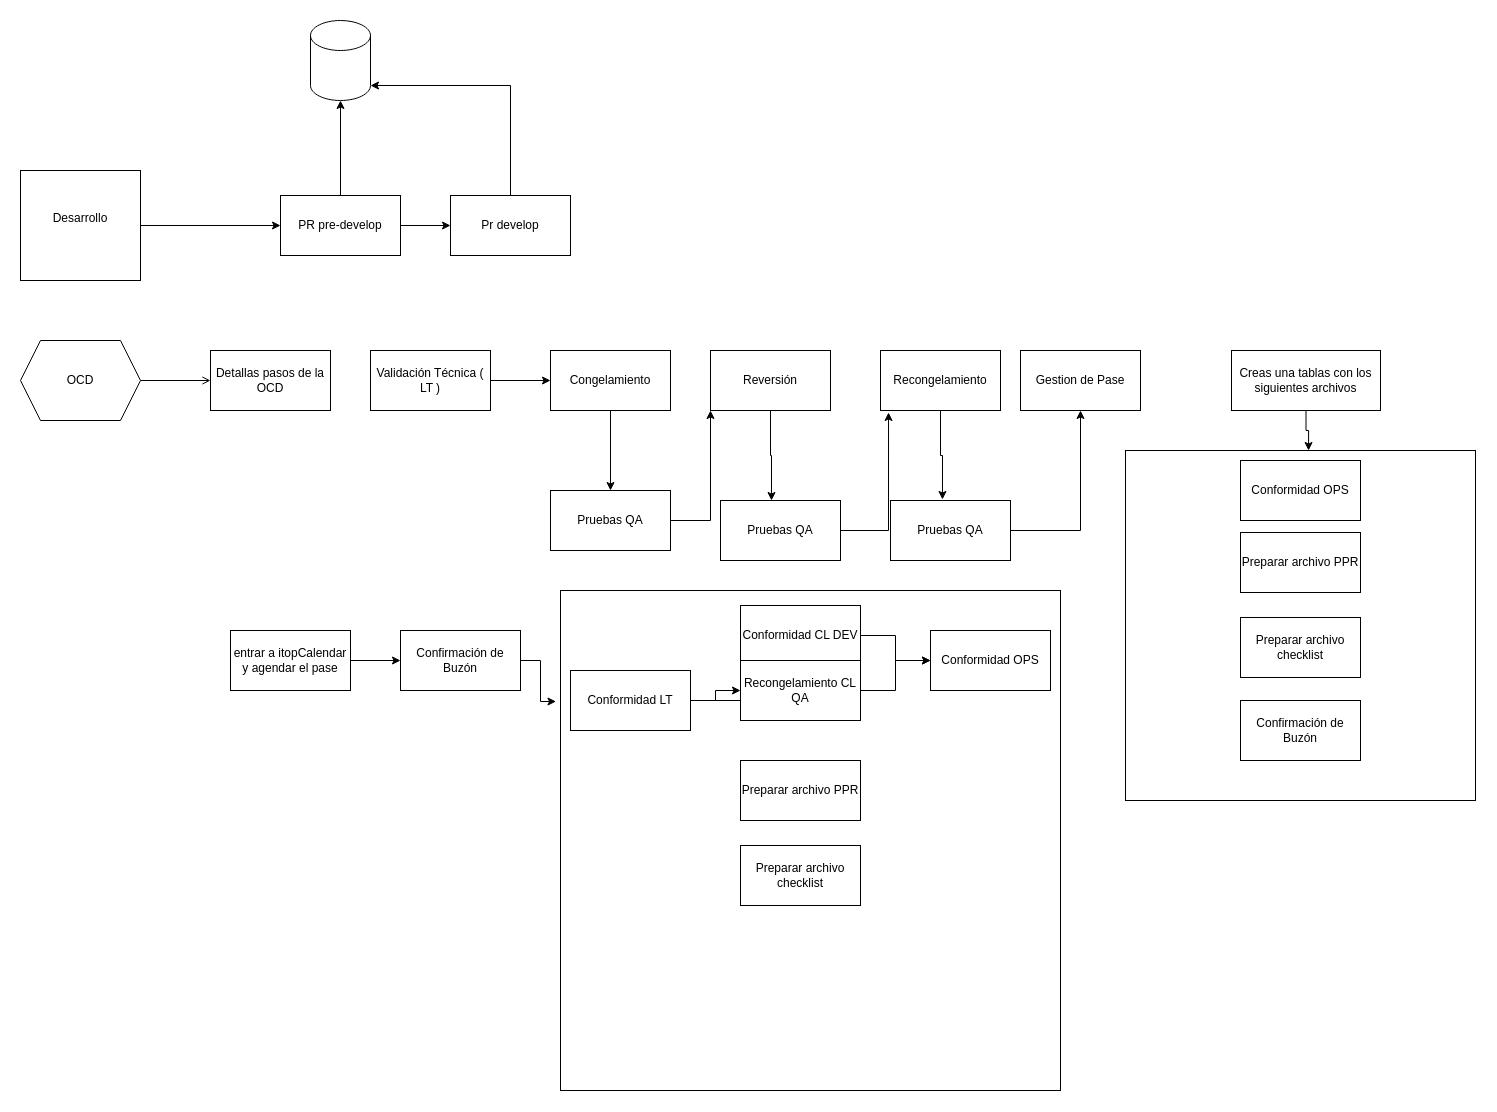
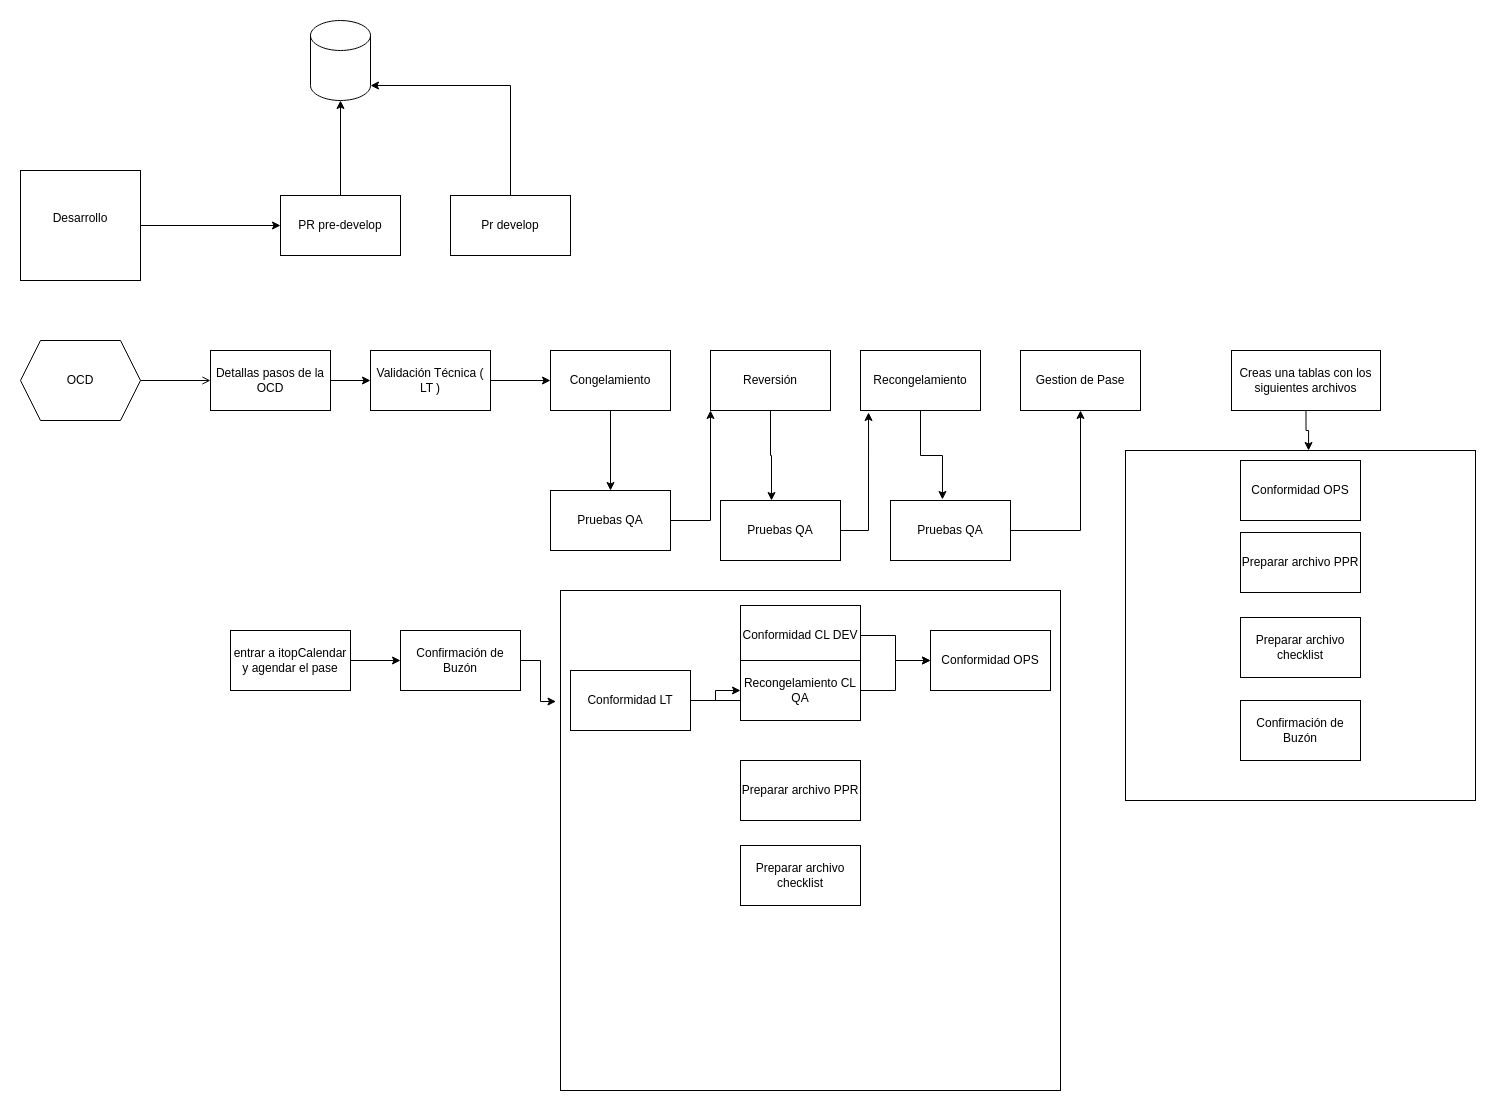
(422, 226) -> none
none -> (347, 381)
(941, 381) -> (921, 381)
